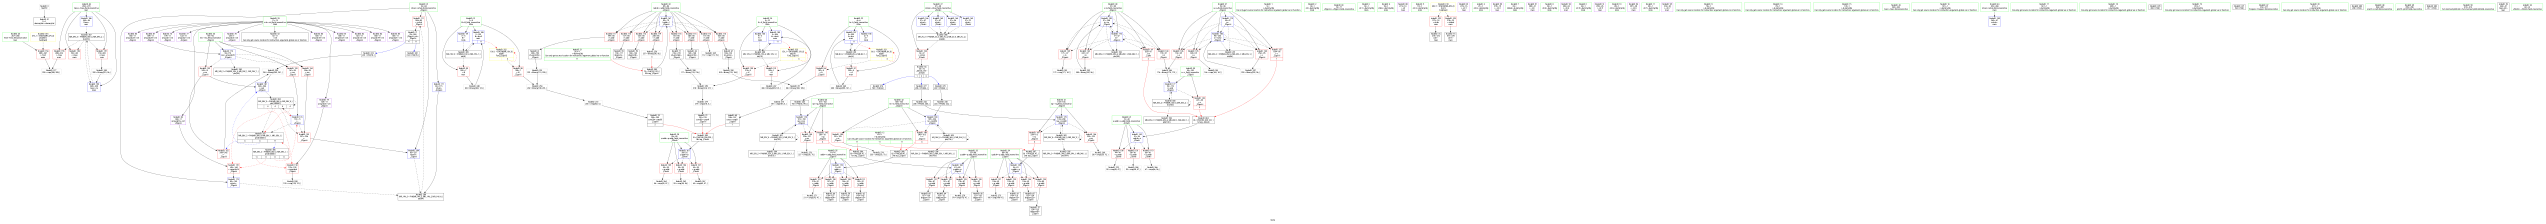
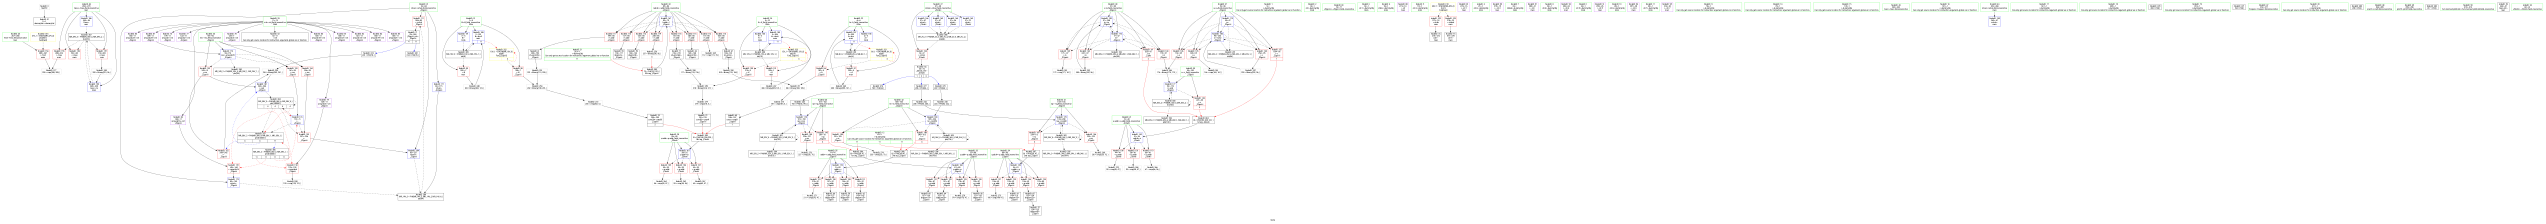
(1108, 38) -> none
(1039, 196) -> (1032, 203)
